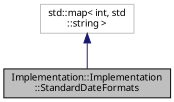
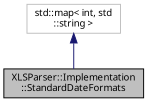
(87, 83) -> (74, 83)
